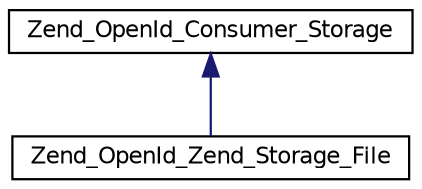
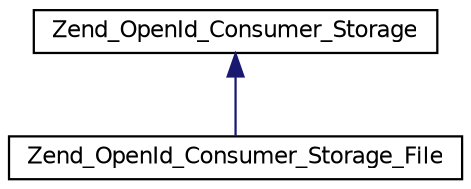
(211, 158) -> (236, 158)
